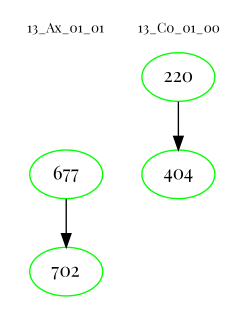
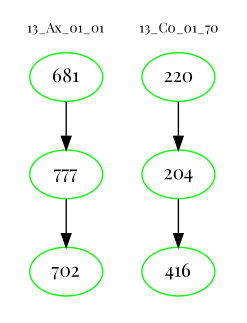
(179, 29) -> (179, 29)
none -> (66, 77)
(66, 174) -> (66, 174)
(178, 174) -> (178, 174)
none -> (178, 272)
